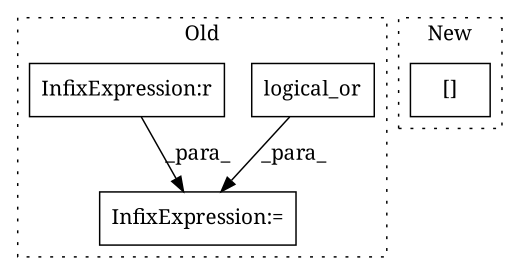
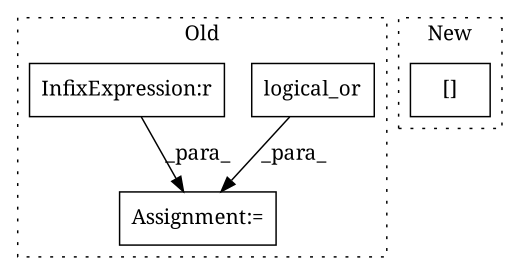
(198, 219) -> (198, 219)
